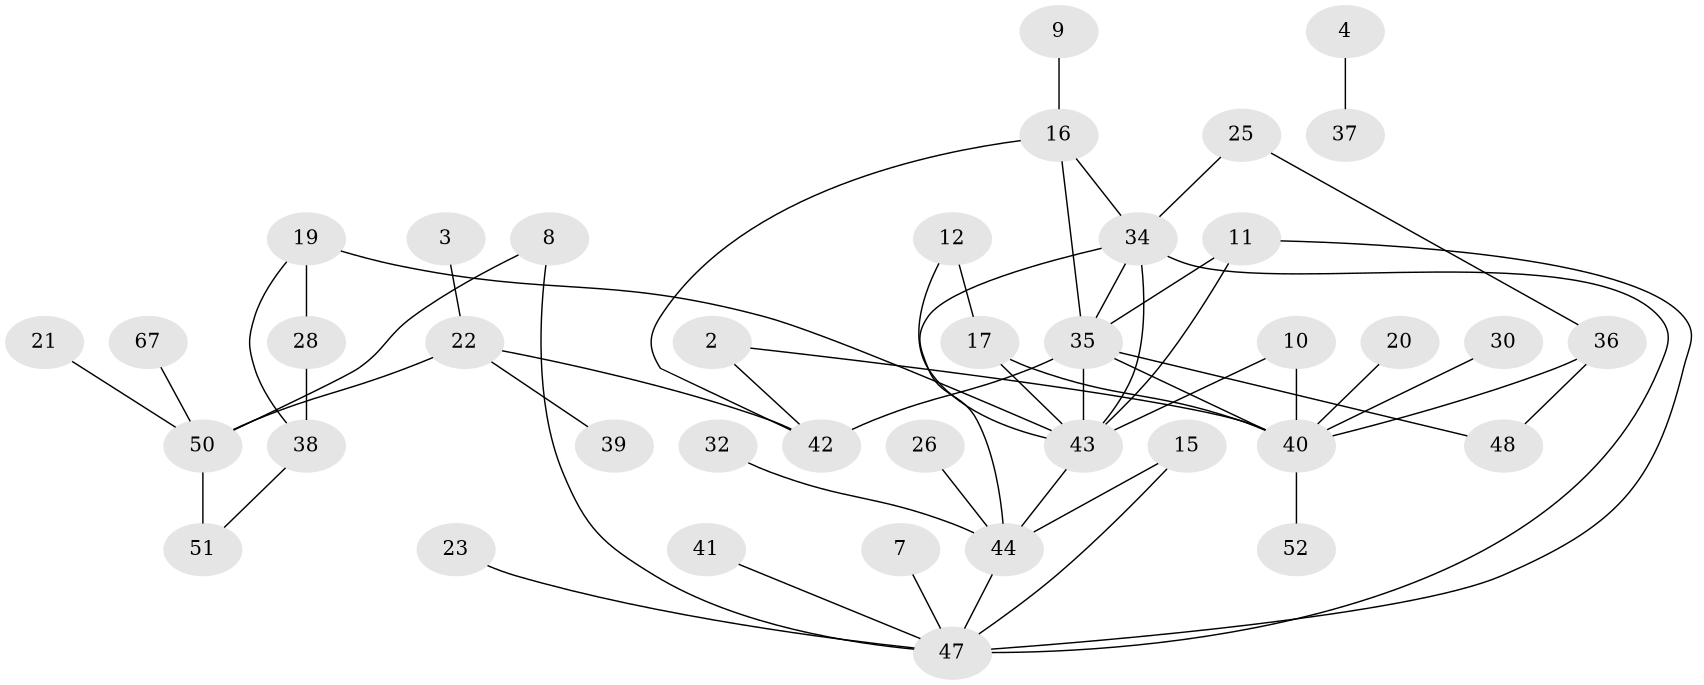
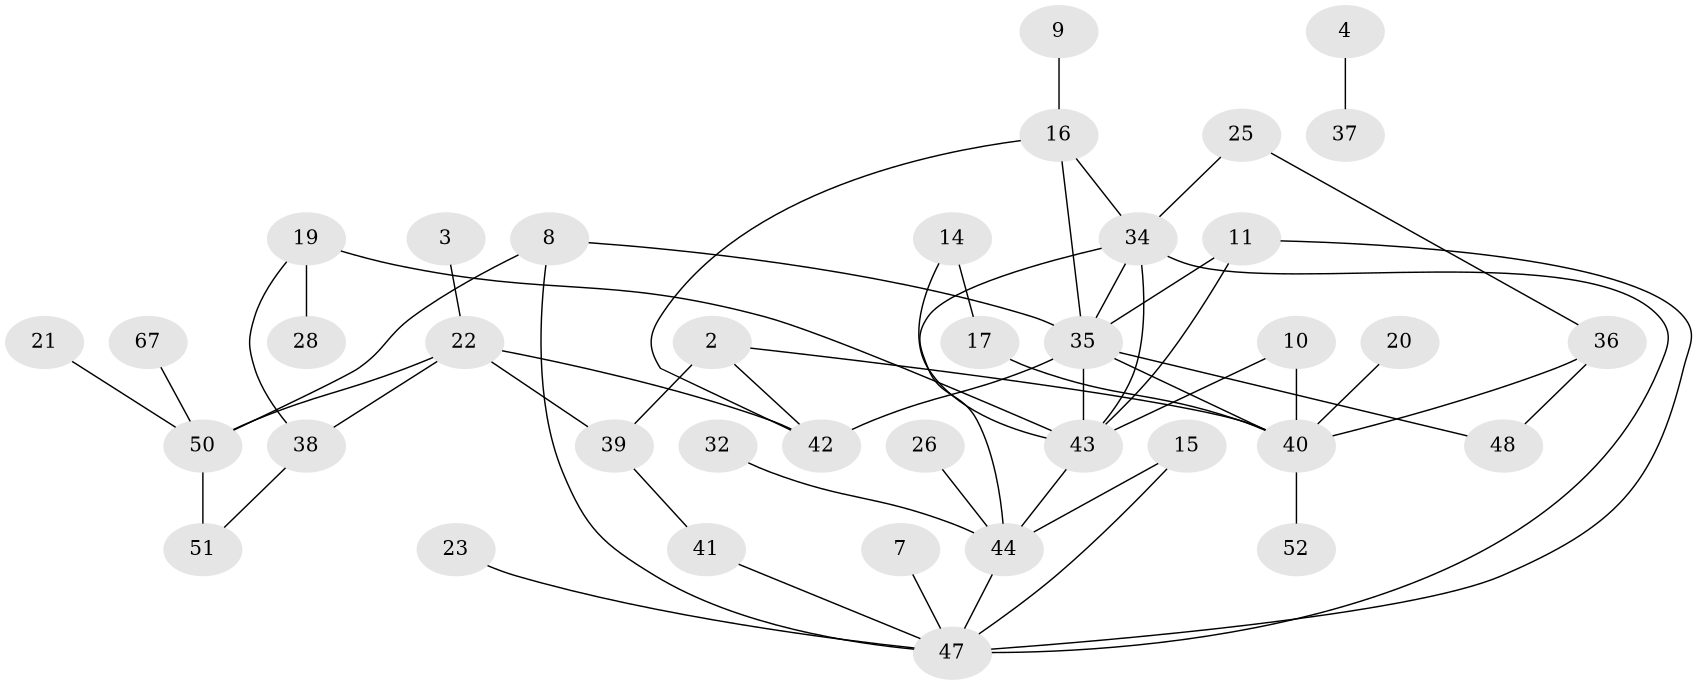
(953, 239) -> (953, 239)
none -> (824, 270)
(1504, 342) -> none
(306, 385) -> (385, 394)
(1032, 394) -> none
none -> (660, 397)
none -> (660, 498)
